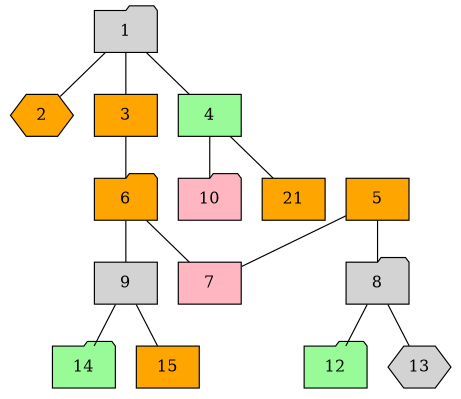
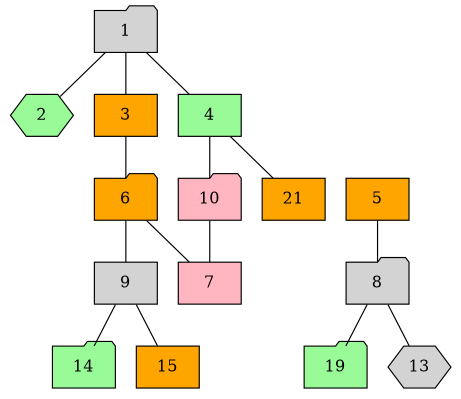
(42, 115) -> (42, 115)
(294, 241) -> (210, 241)
(336, 367) -> (336, 367)
